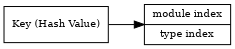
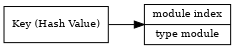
(188, 34) -> (188, 34)
